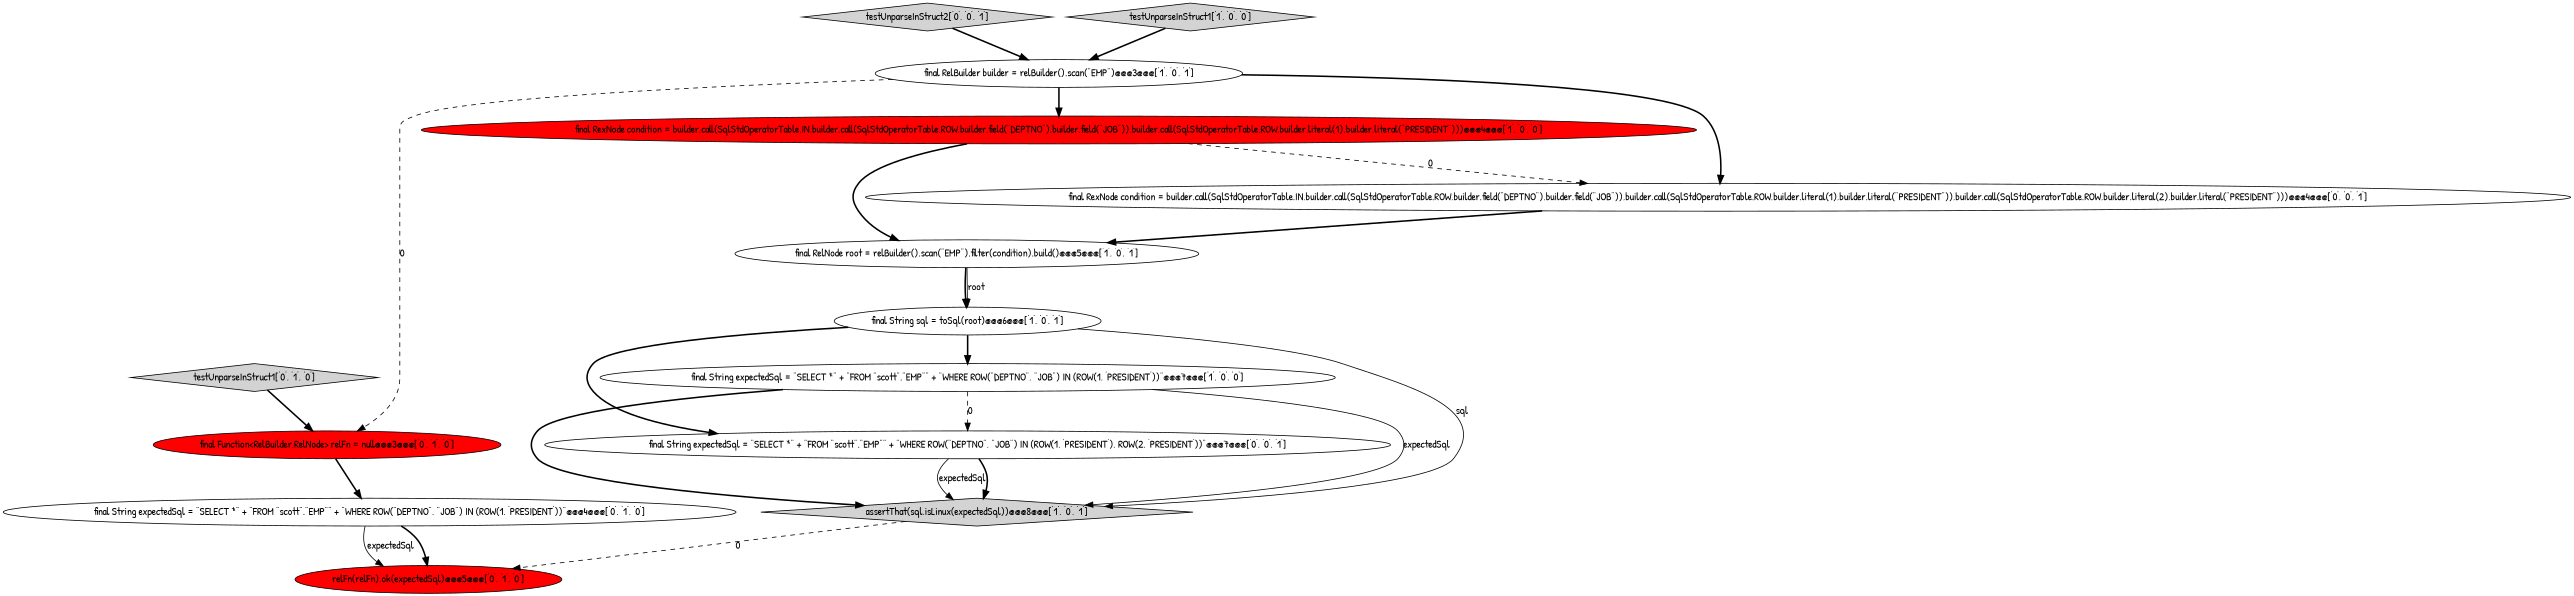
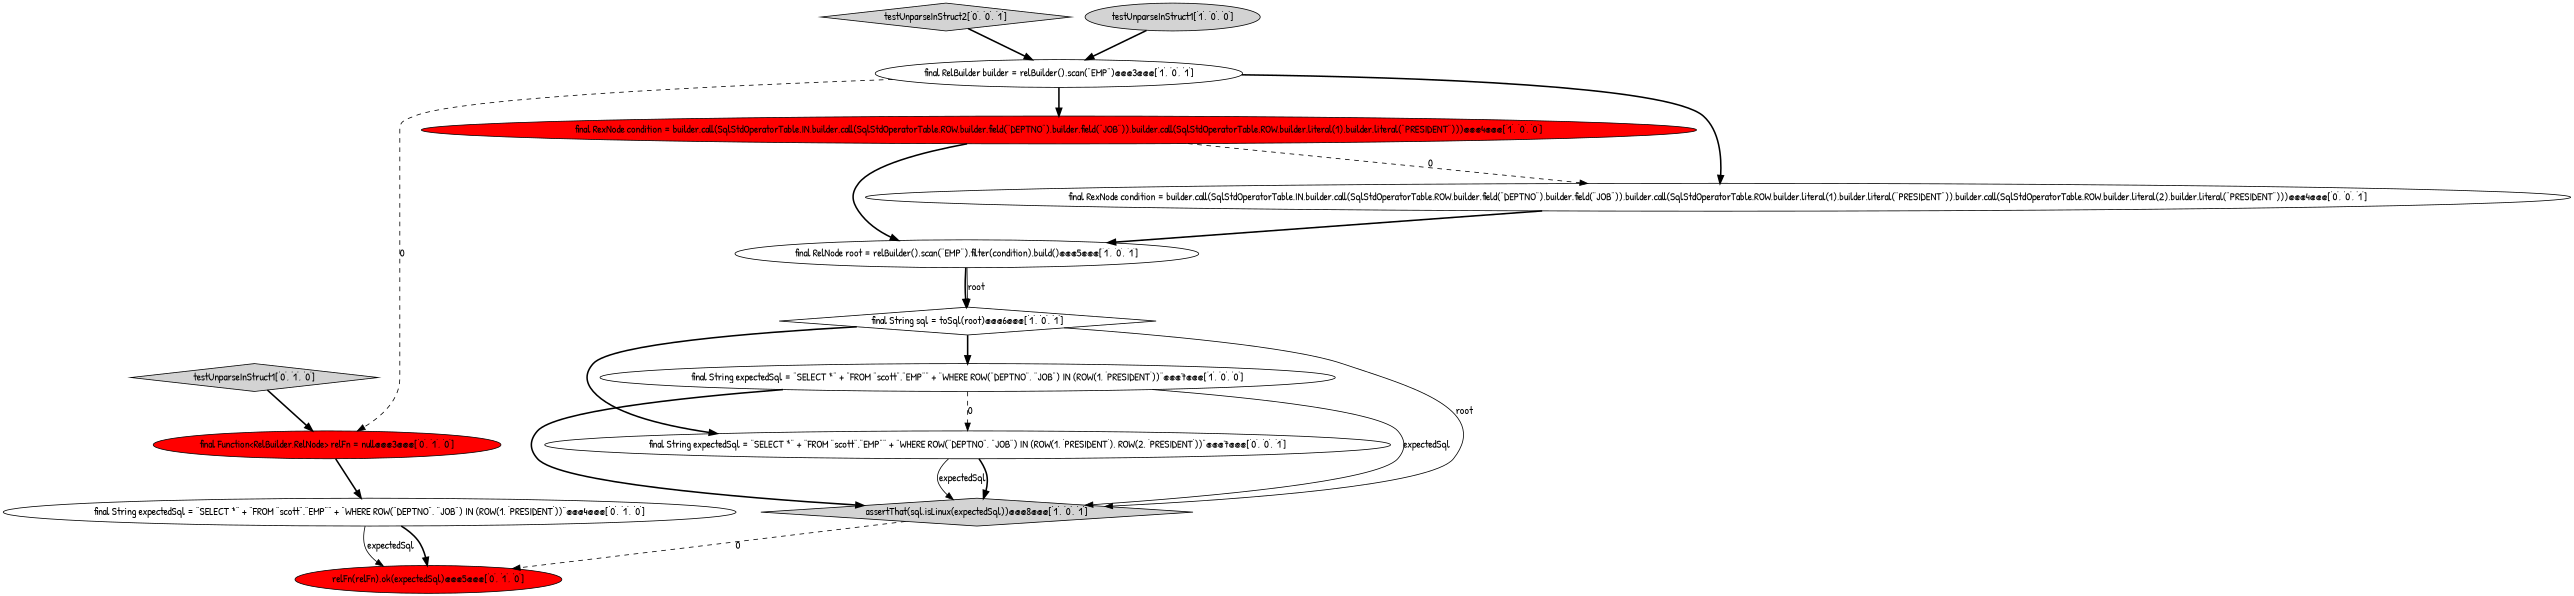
(1190, 17) -> (1173, 17)
(968, 321) -> (968, 321)
(1462, 411) -> (1464, 411)
